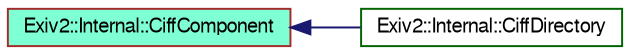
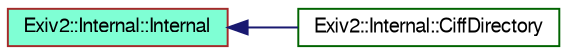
(149, 27) -> (118, 27)
